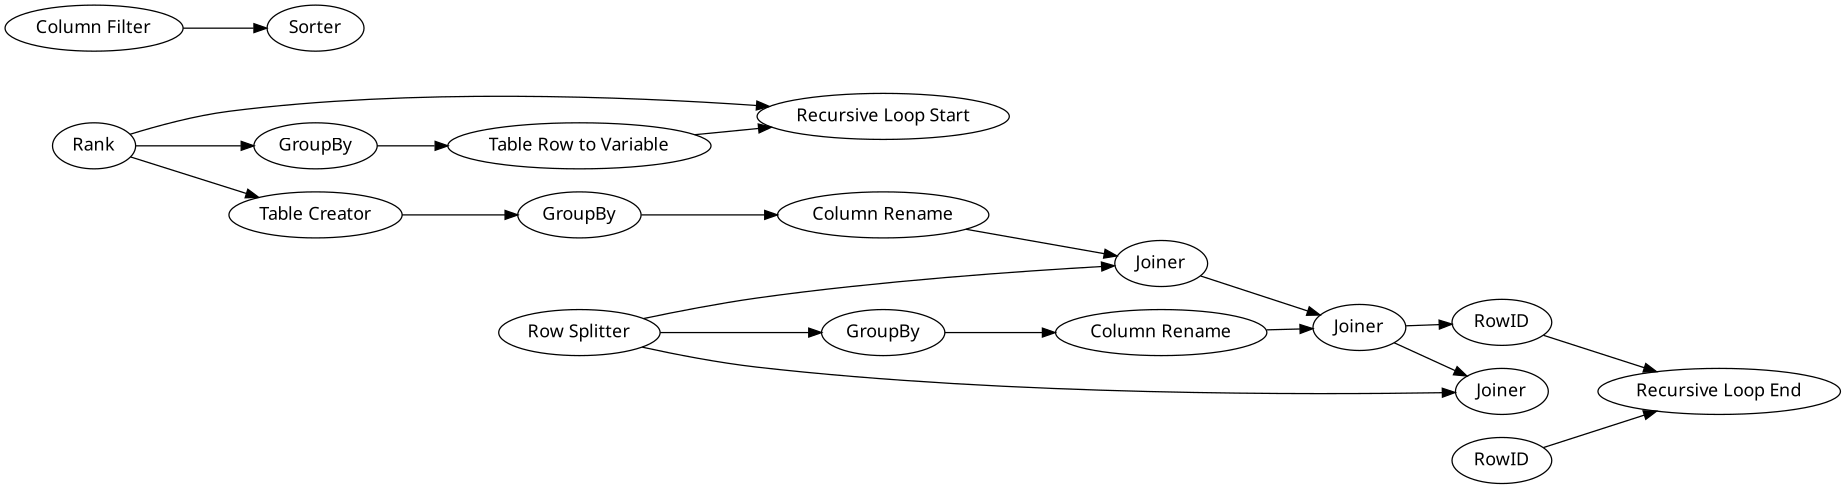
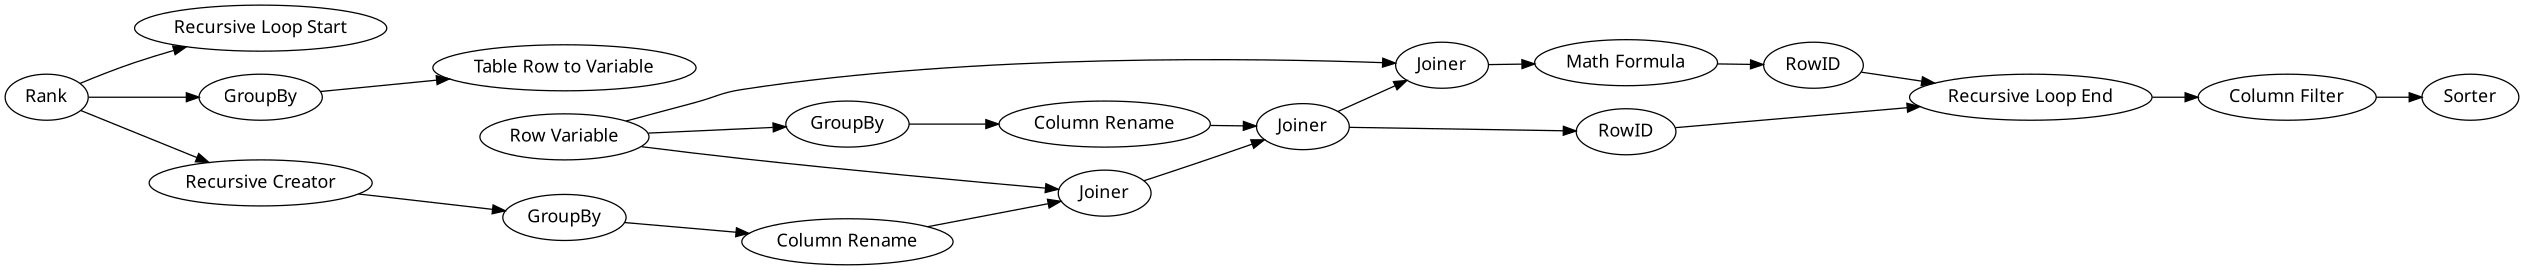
none -> (1626, 63)
none -> (2169, 97)
(726, 132) -> none
(316, 215) -> (261, 183)
(579, 333) -> (564, 137)
